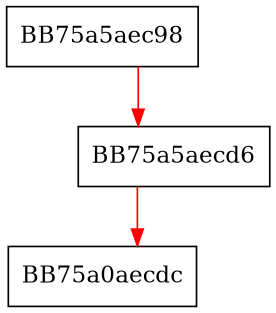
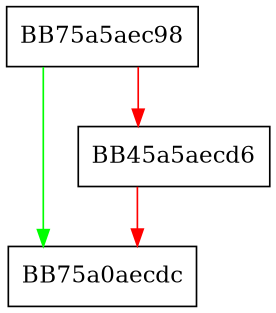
none -> (43, 148)
(174, 157) -> (174, 157)
